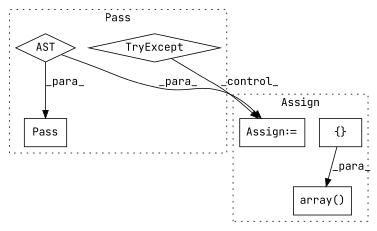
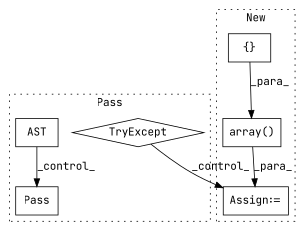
(46, 48) -> (37, 133)
(65, 82) -> (66, 167)
(159, 88) -> (254, 163)
(301, 103) -> (256, 18)
